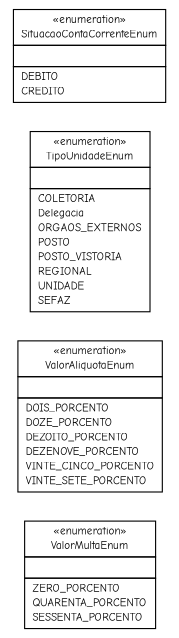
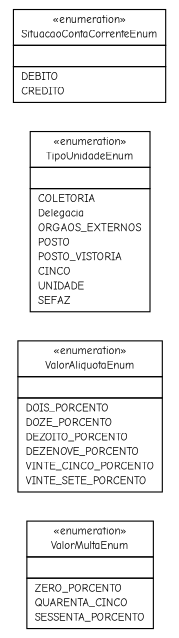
(65, 271) -> (55, 271)
(90, 603) -> (82, 603)
